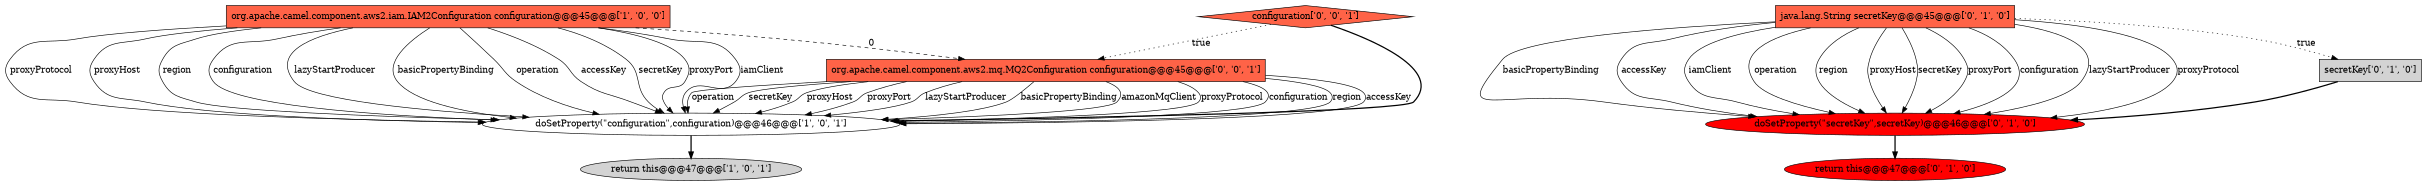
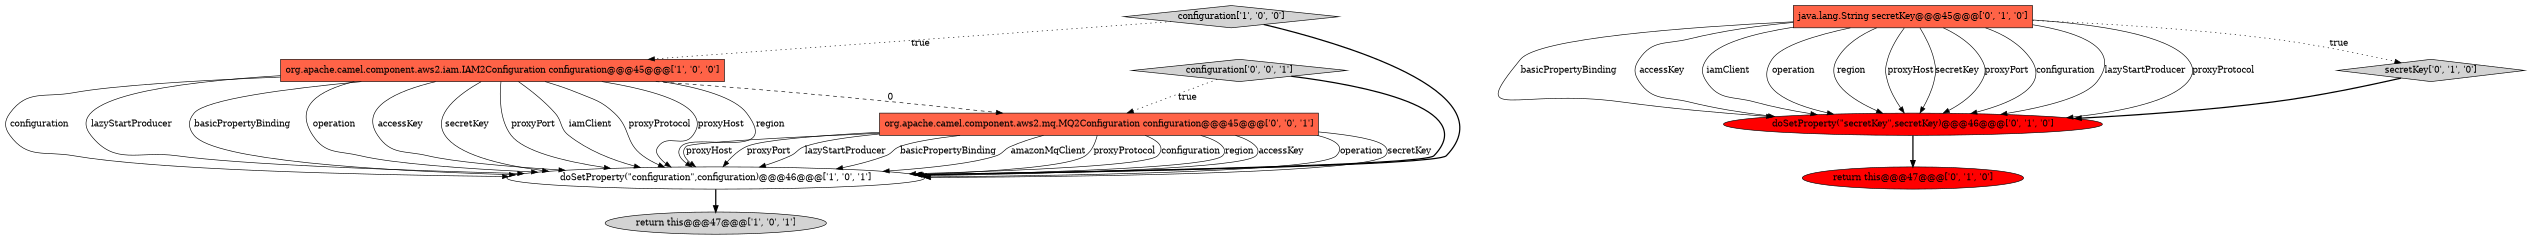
none -> (1231, 17)
(1305, 17) -> (1239, 70)
(2370, 70) -> (2431, 70)
